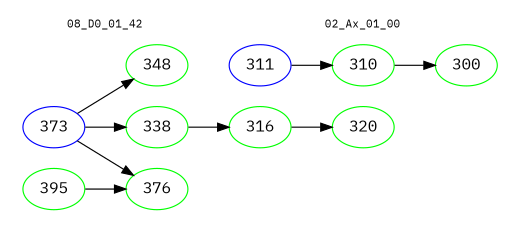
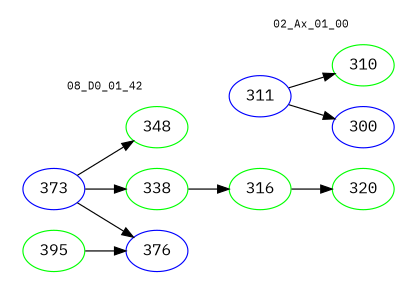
(409, 65) -> (306, 110)
(466, 65) -> (363, 127)
(157, 189) -> (157, 251)
